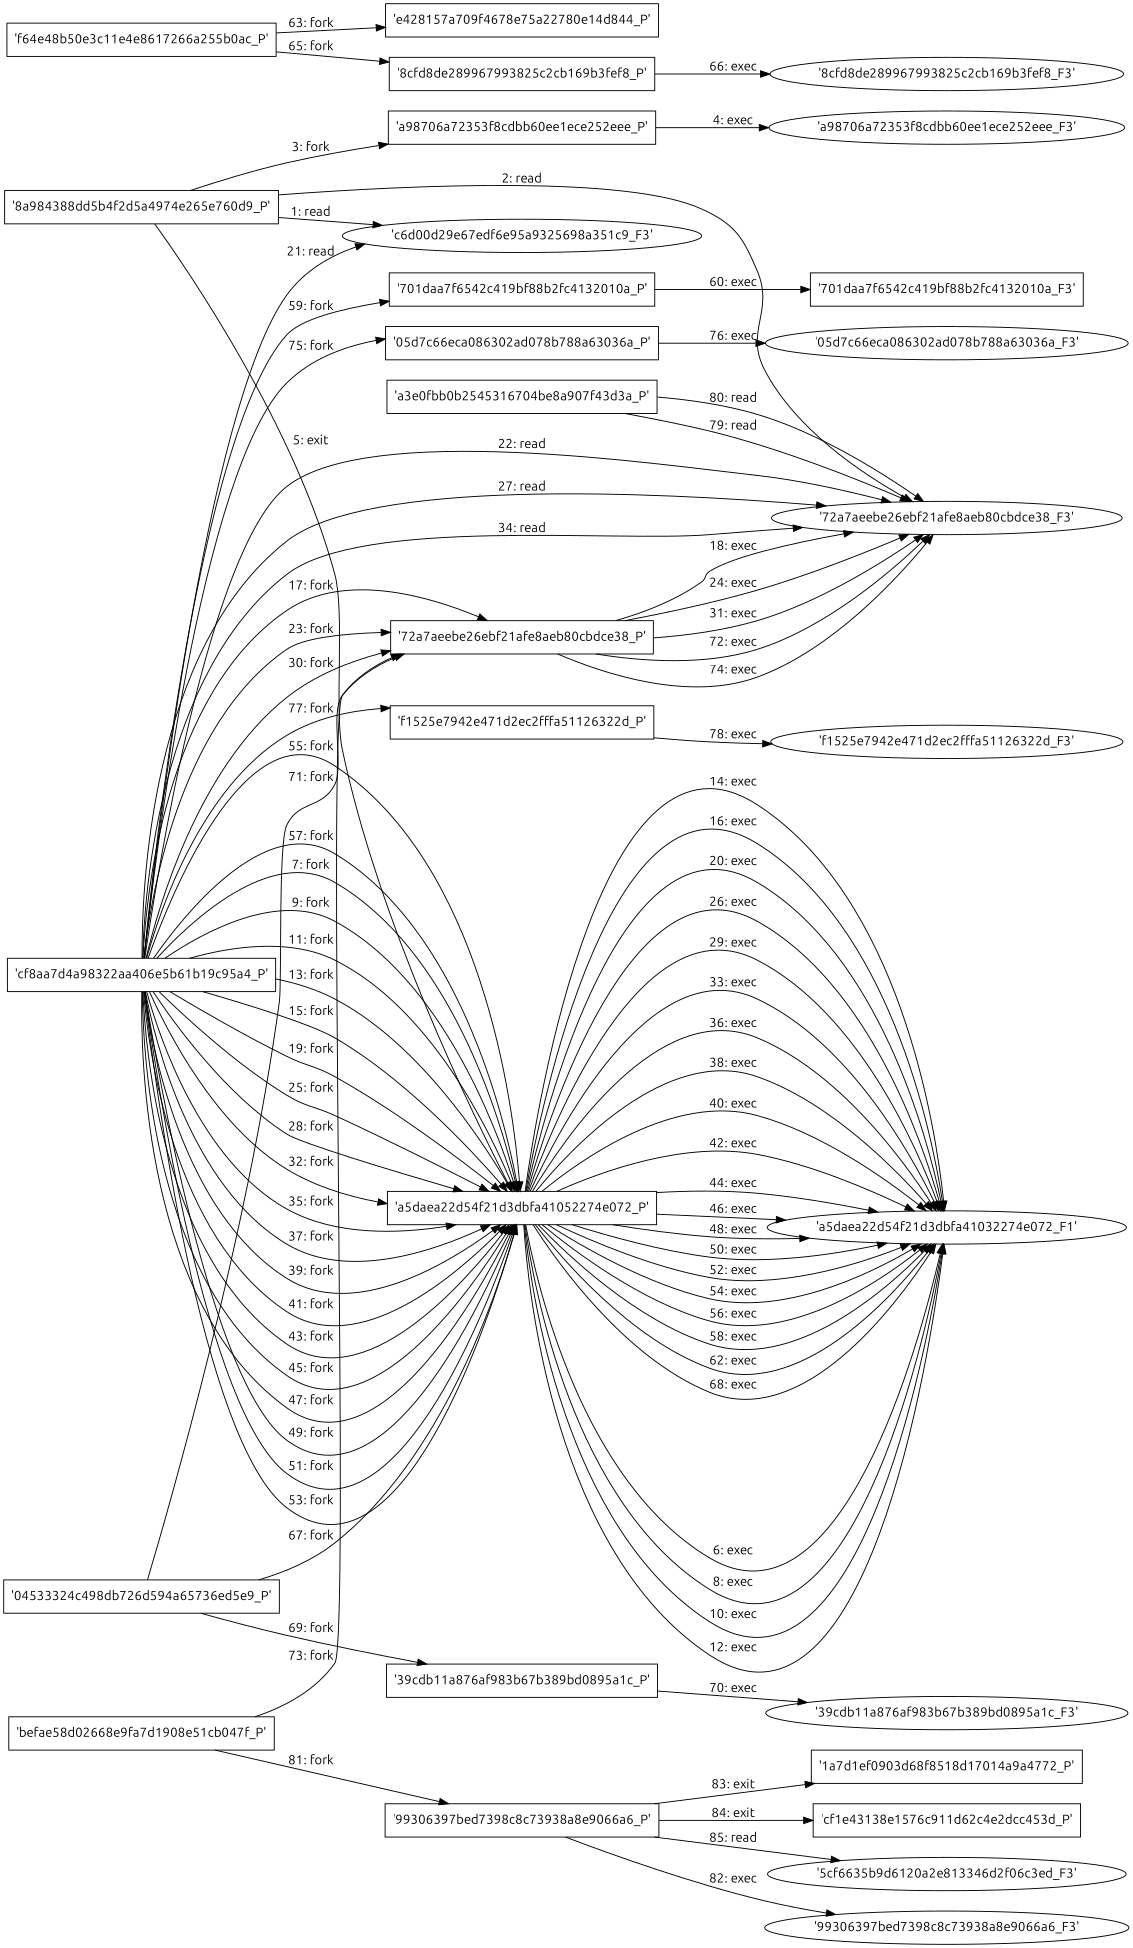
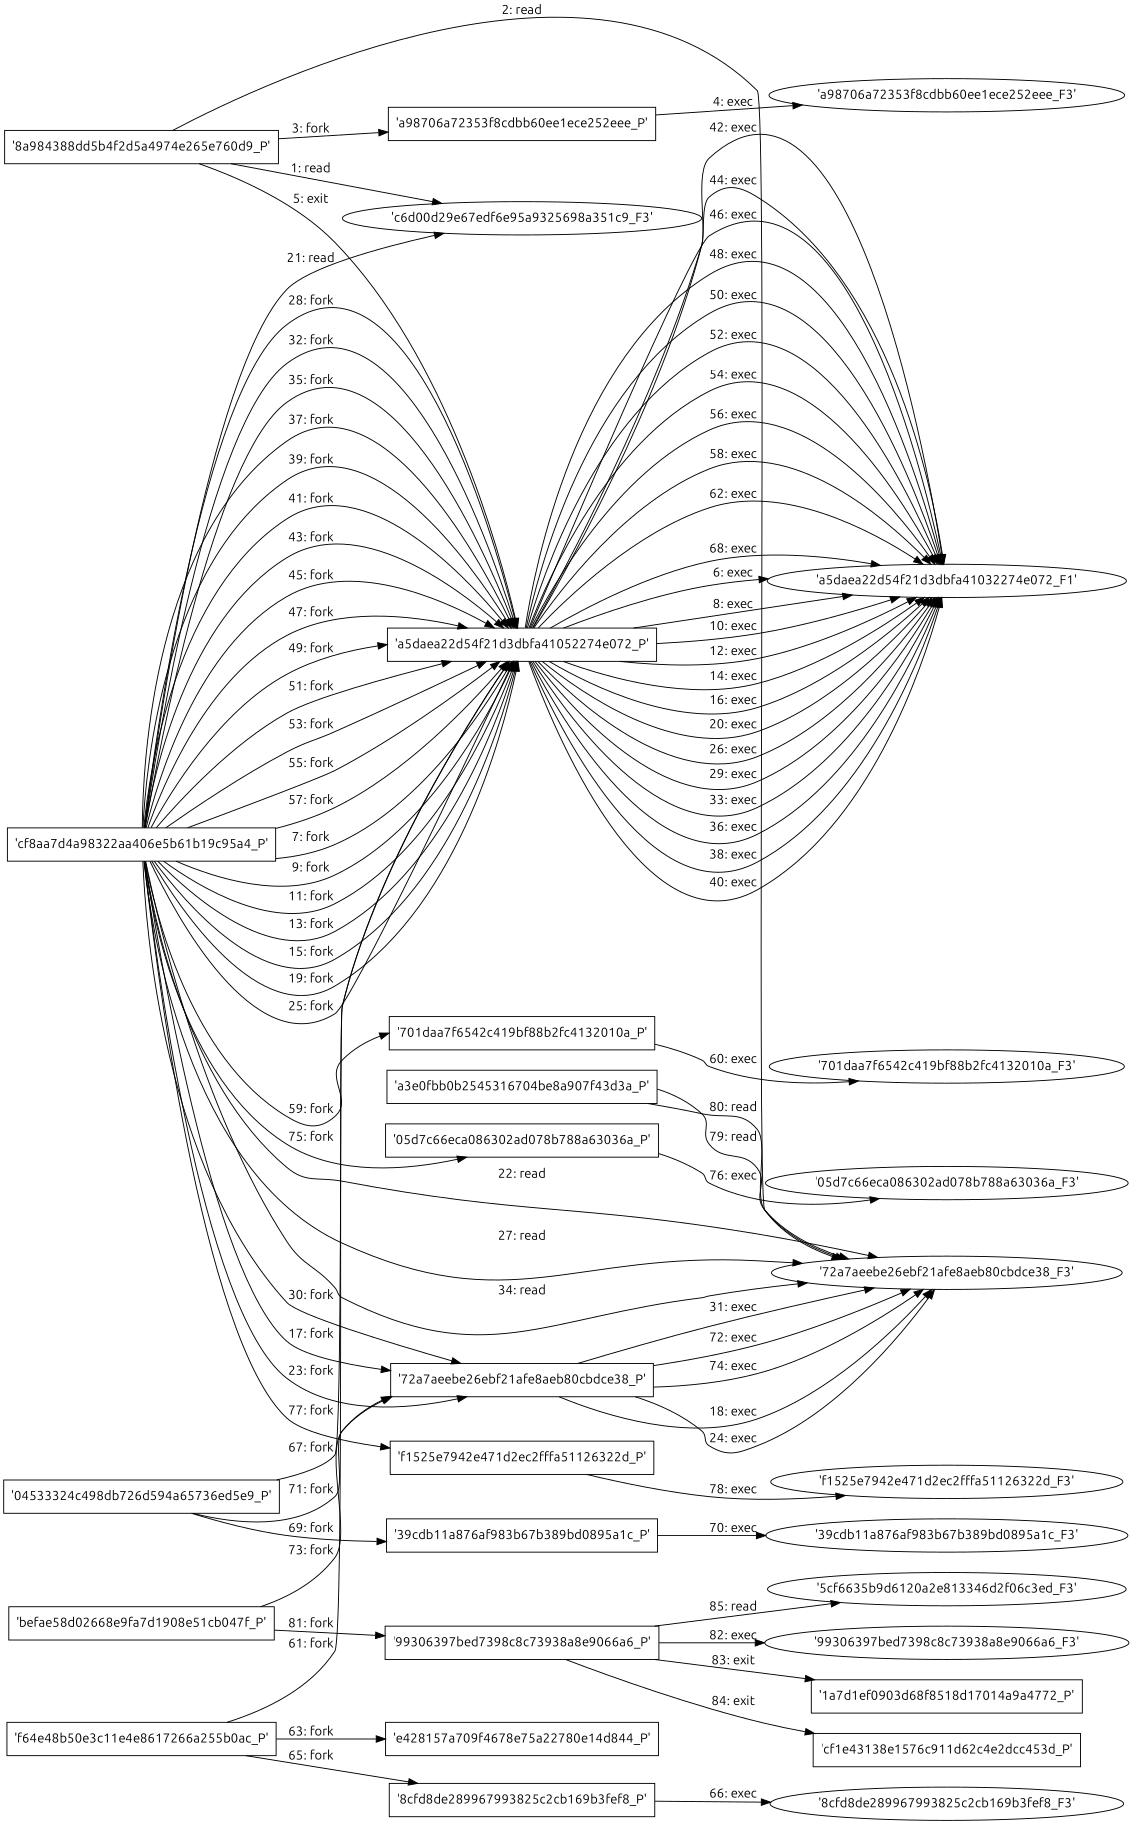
(947, 290) -> (947, 1067)
none -> (341, 1207)
